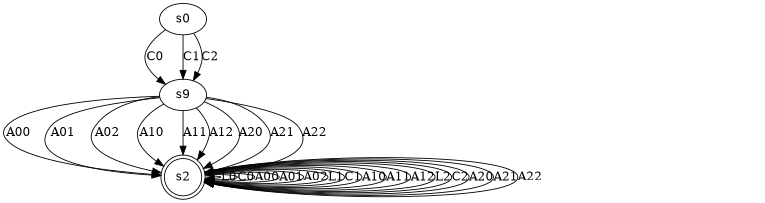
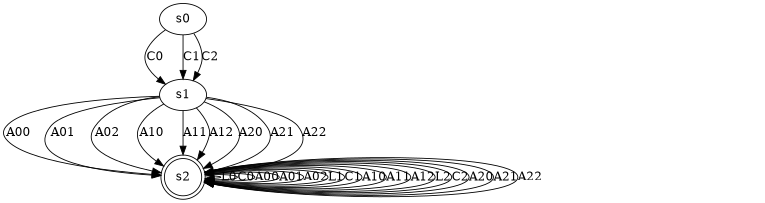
(183, 95) -> (183, 95)
